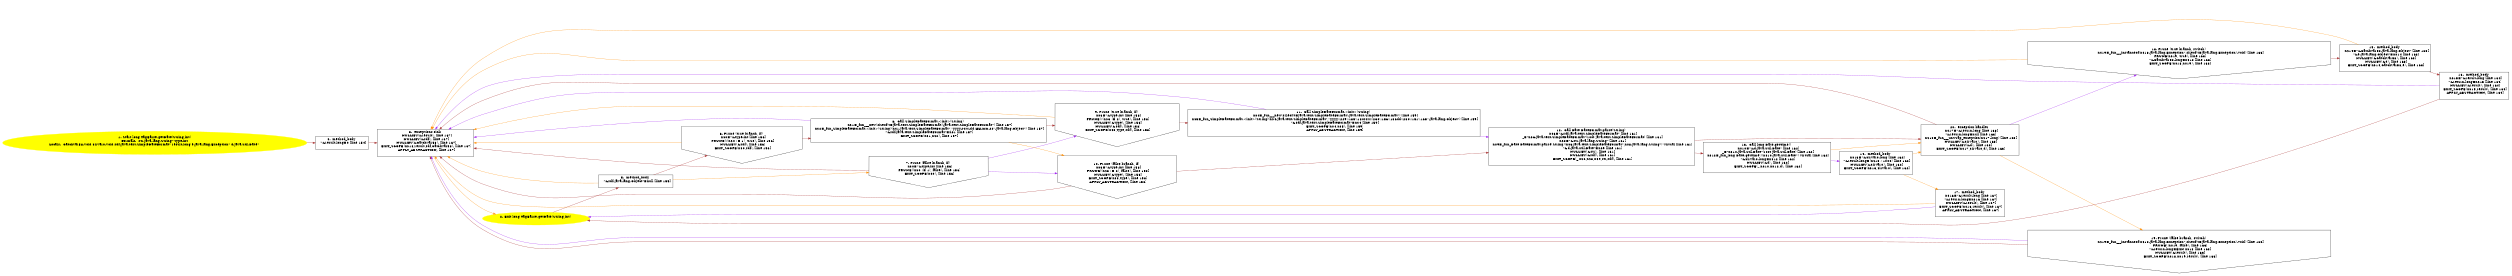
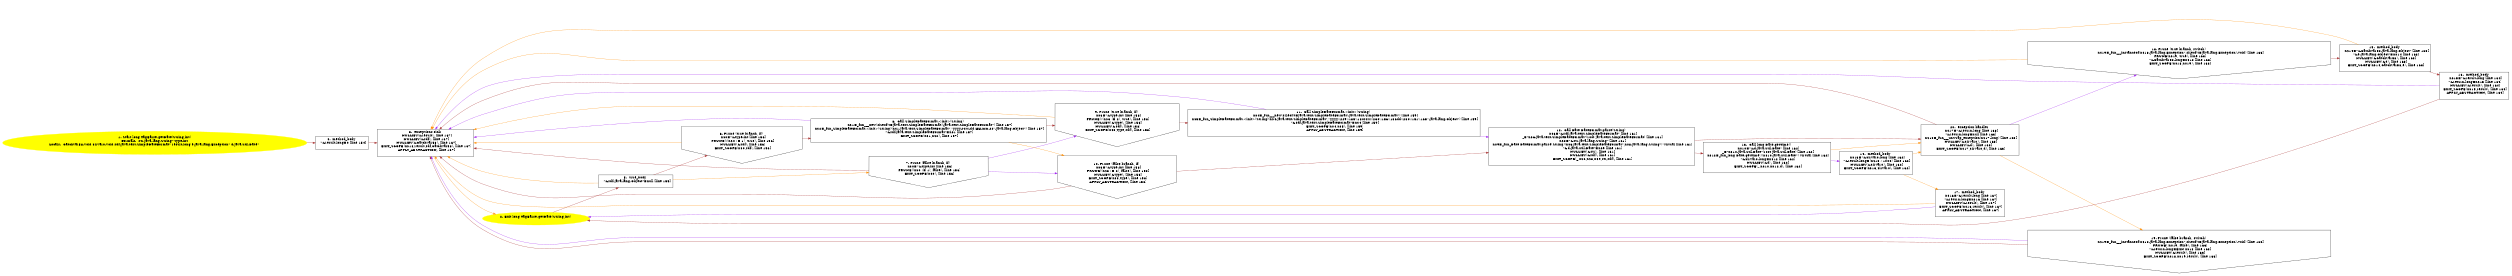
(636, 181) -> (636, 181)
